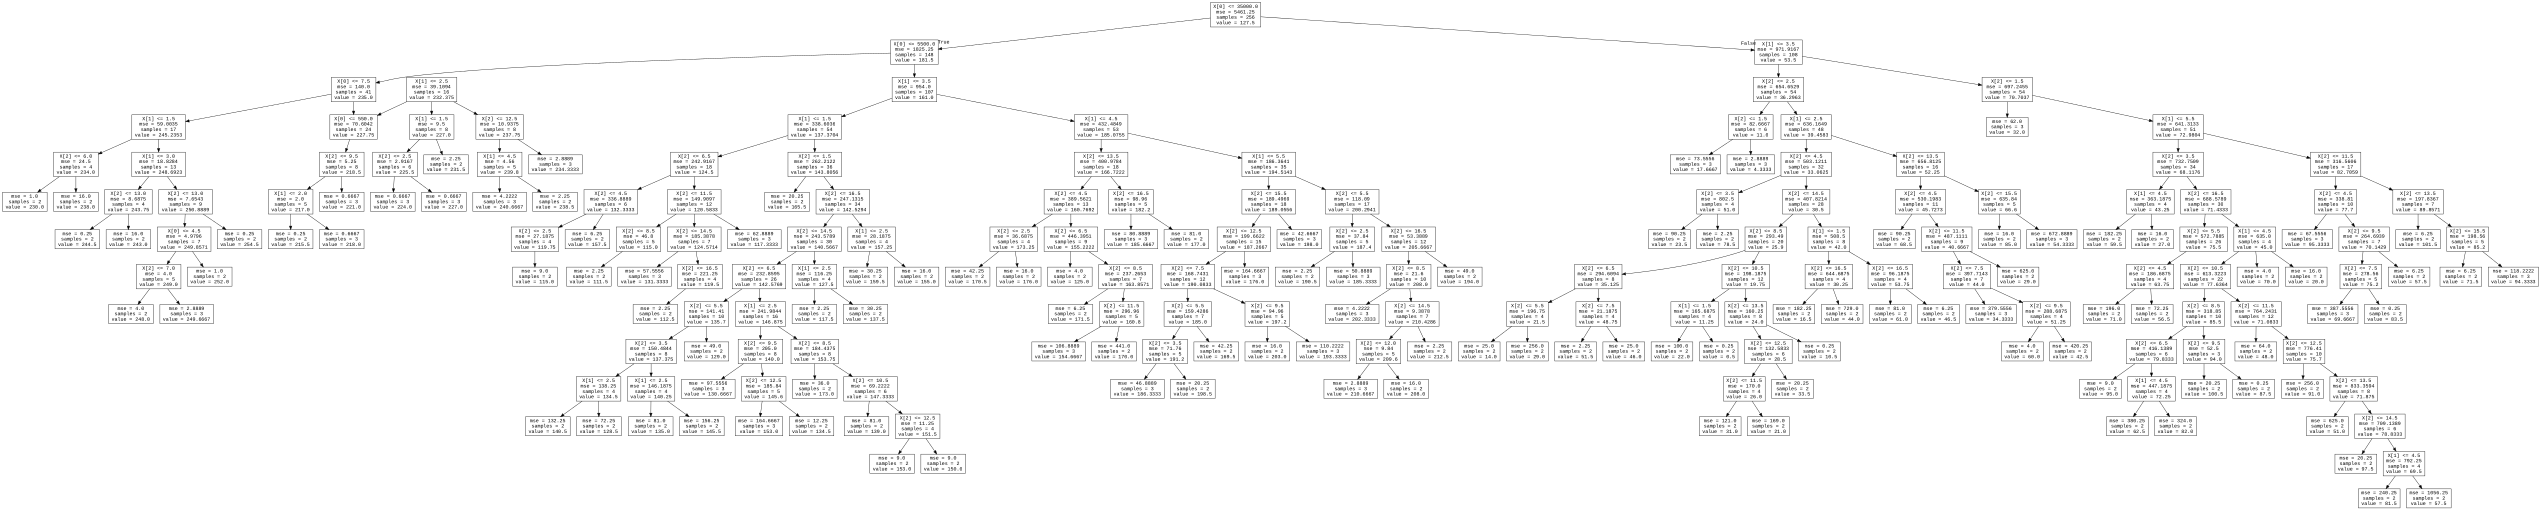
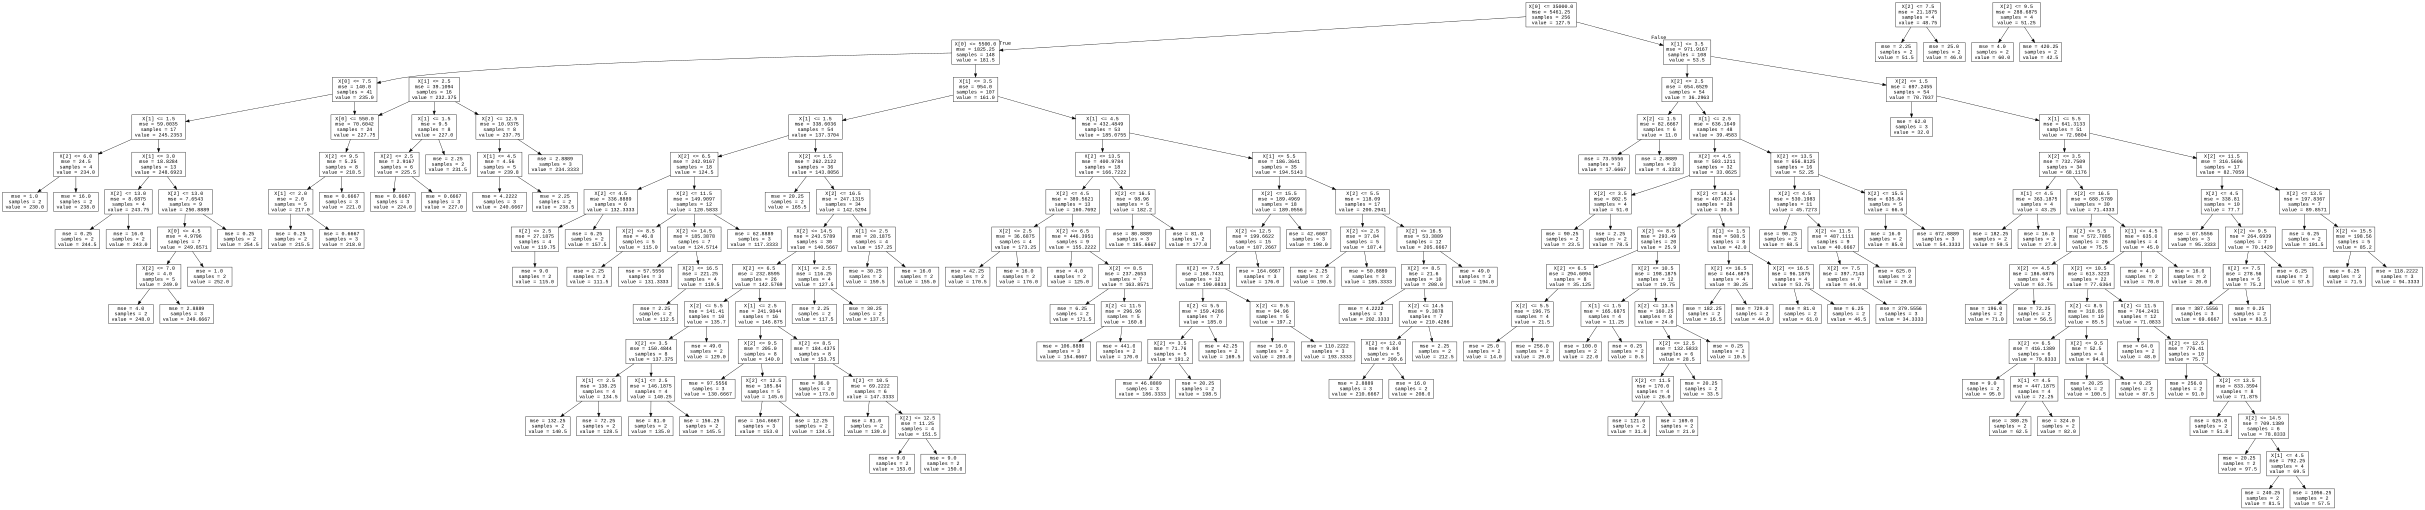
(1598, 293) -> none
(2005, 295) -> none
(2204, 351) -> (2087, 351)
